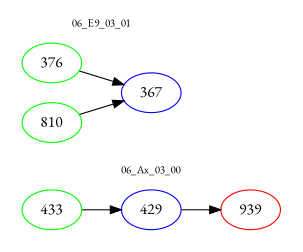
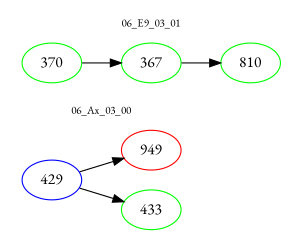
(52, 63) -> (52, 63)
(151, 93) -> (151, 63)
(96, 109) -> (196, 63)
(96, 210) -> (96, 193)
(251, 210) -> (151, 150)
